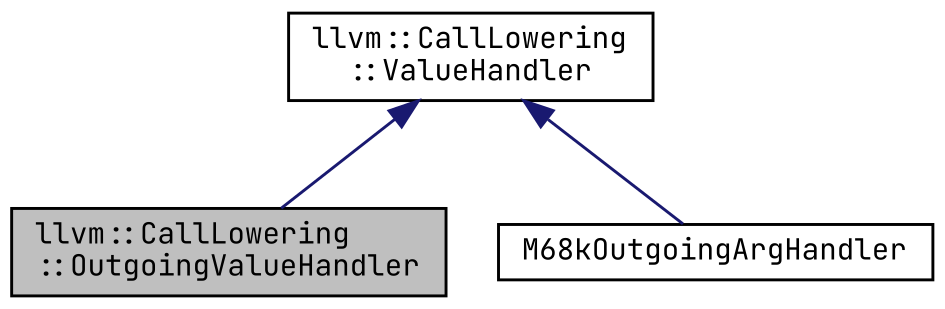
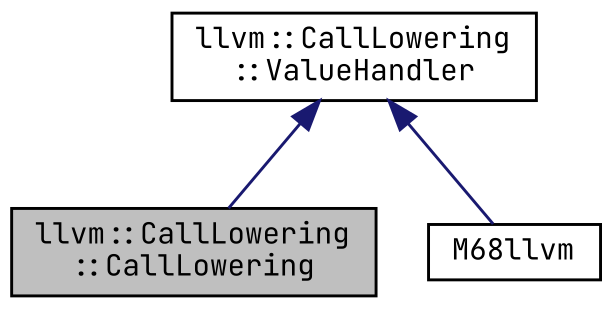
(229, 252) -> (194, 252)
(716, 252) -> (515, 252)
